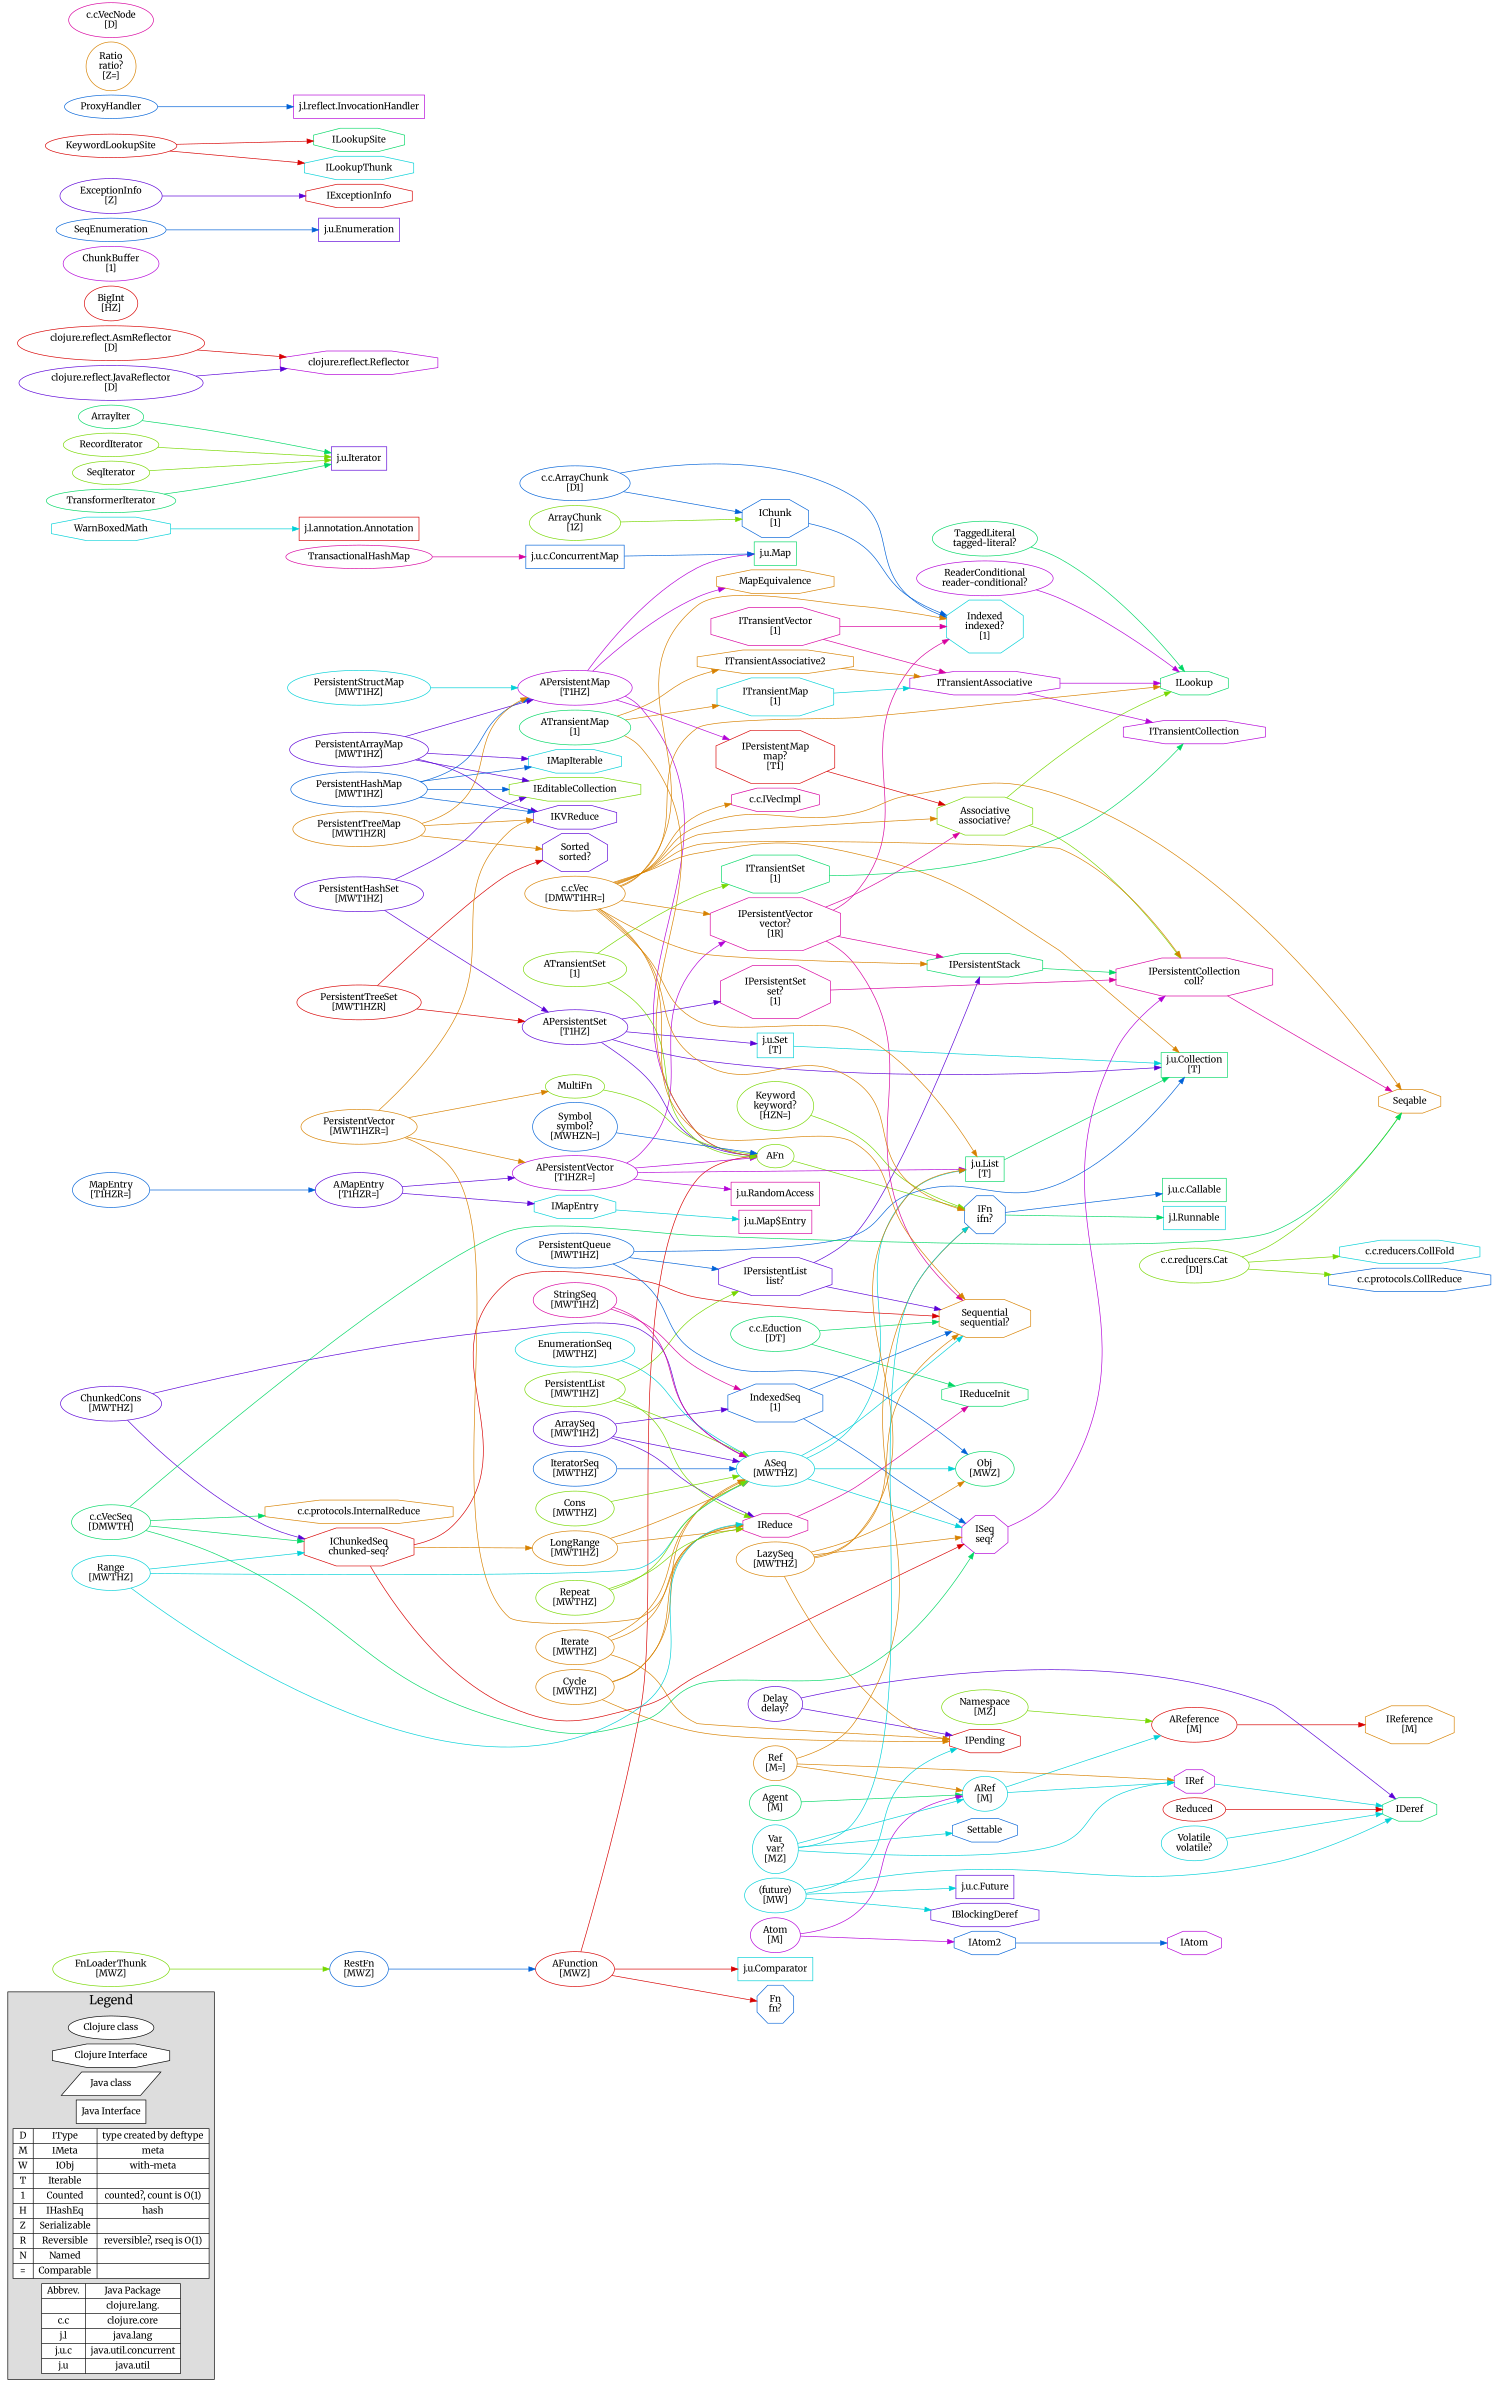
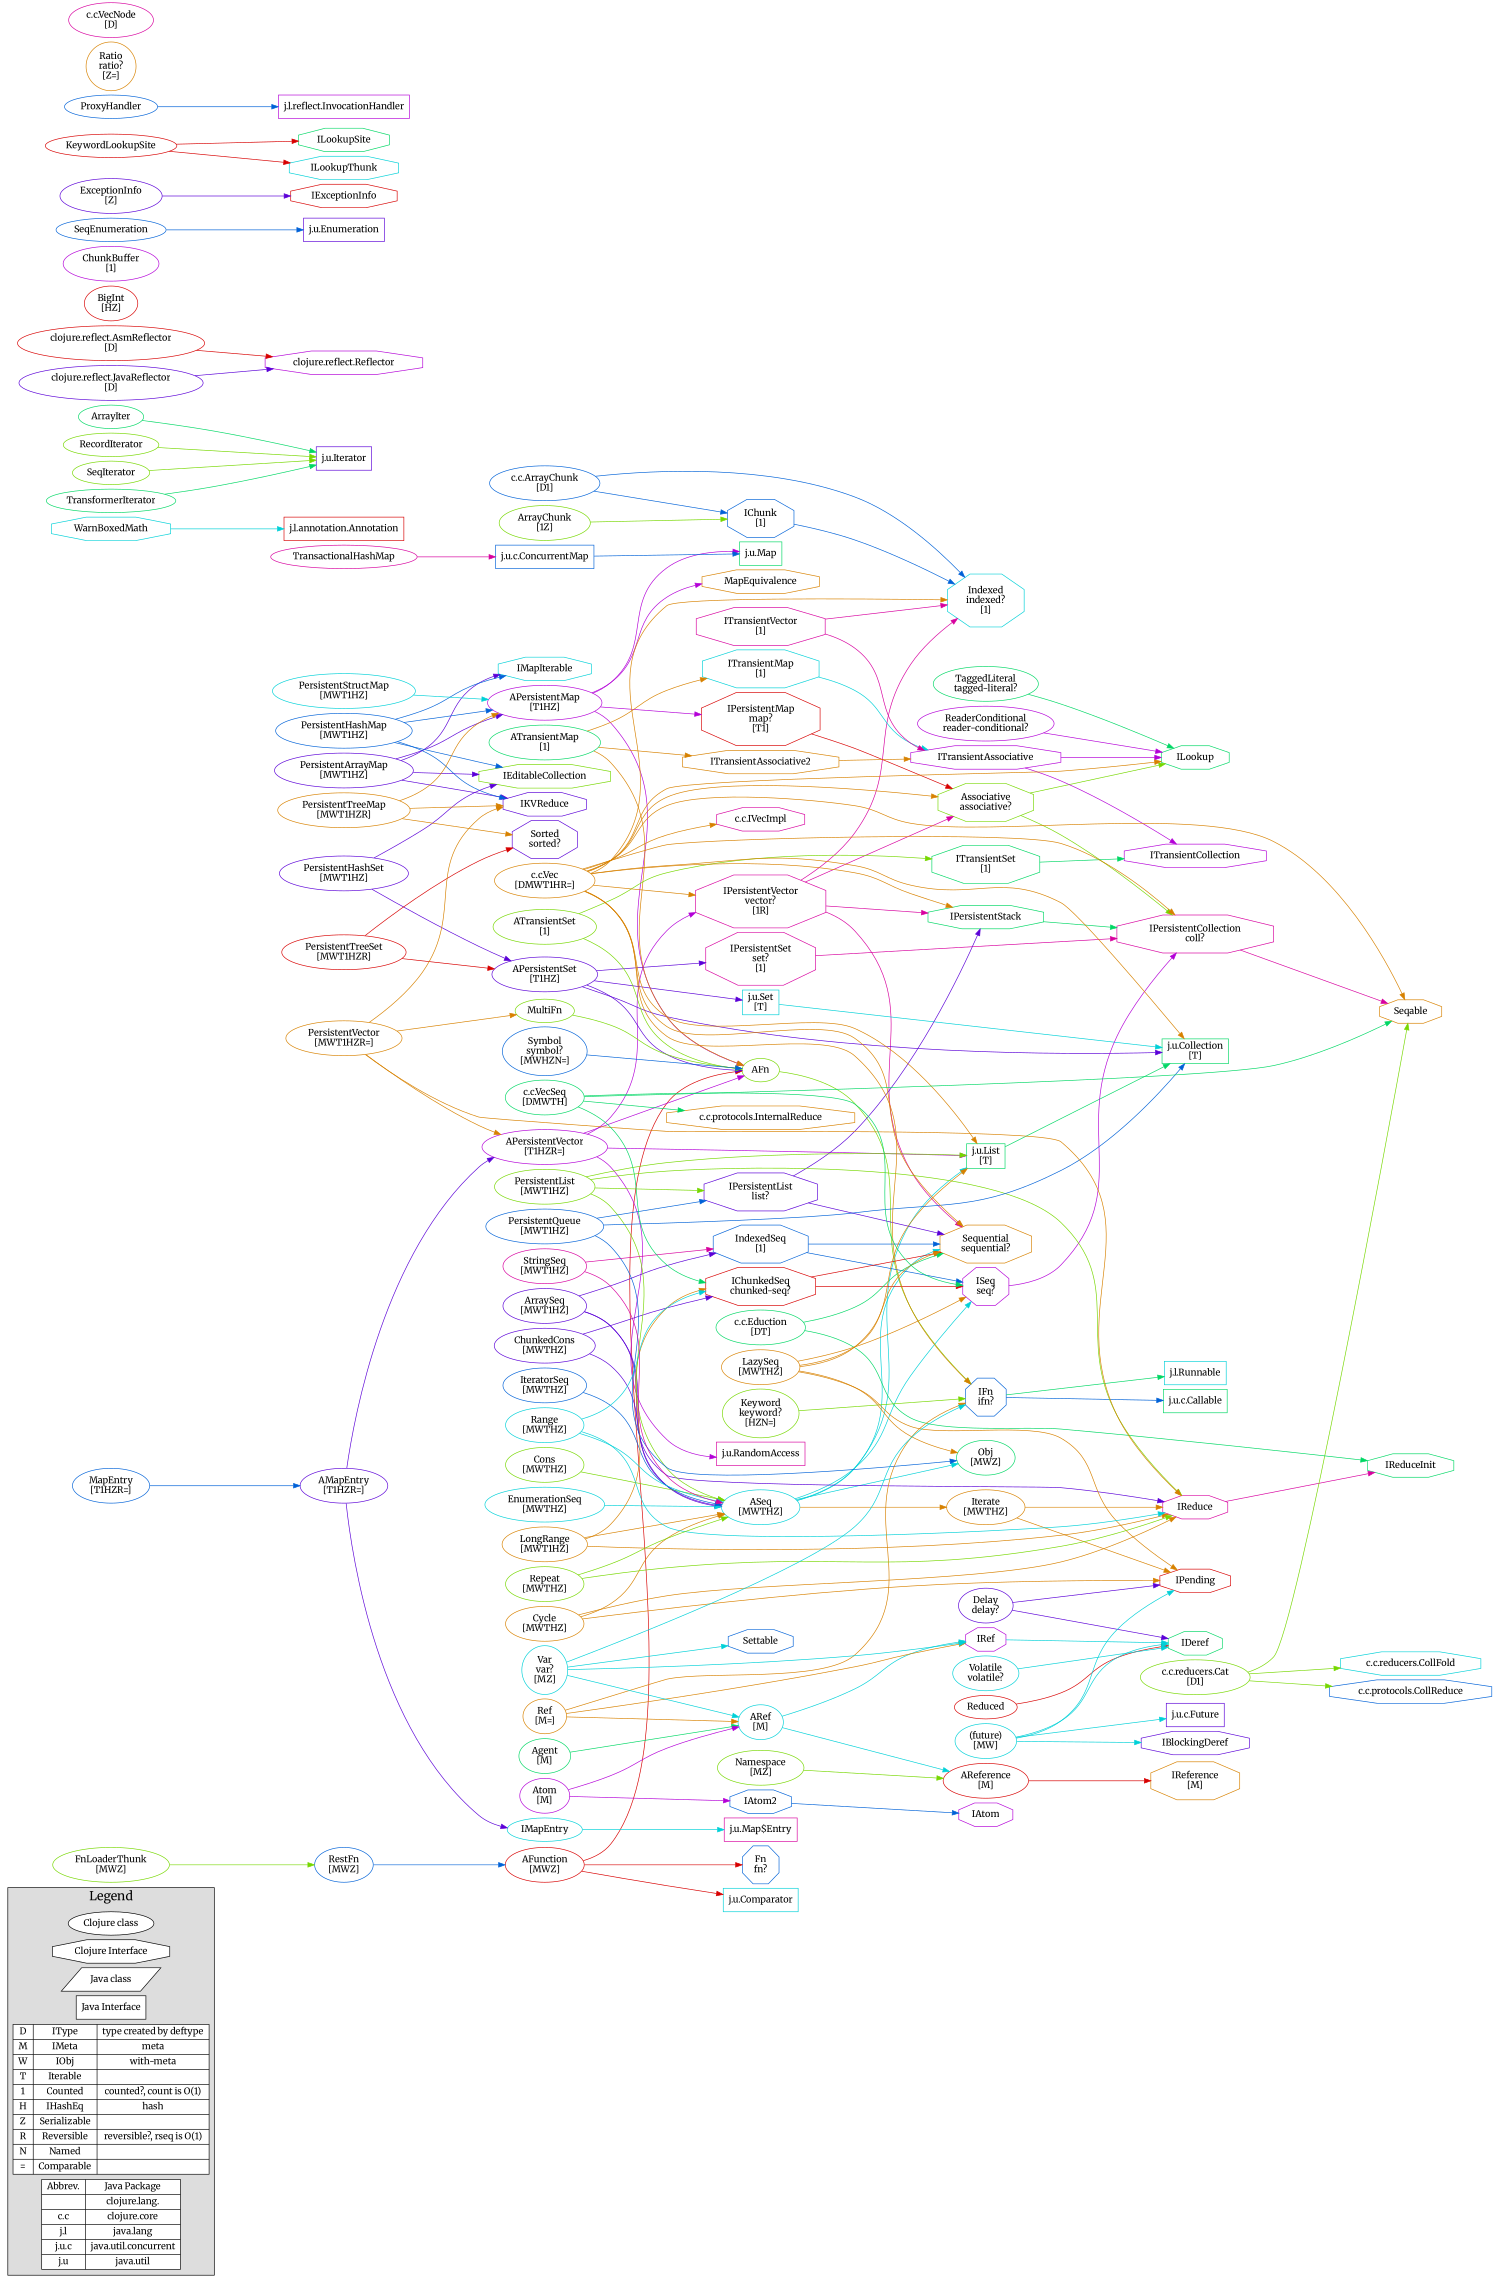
none -> (772, 1155)
(575, 1207) -> (545, 1830)
(470, 1548) -> (638, 1412)
(668, 1569) -> (867, 1507)
